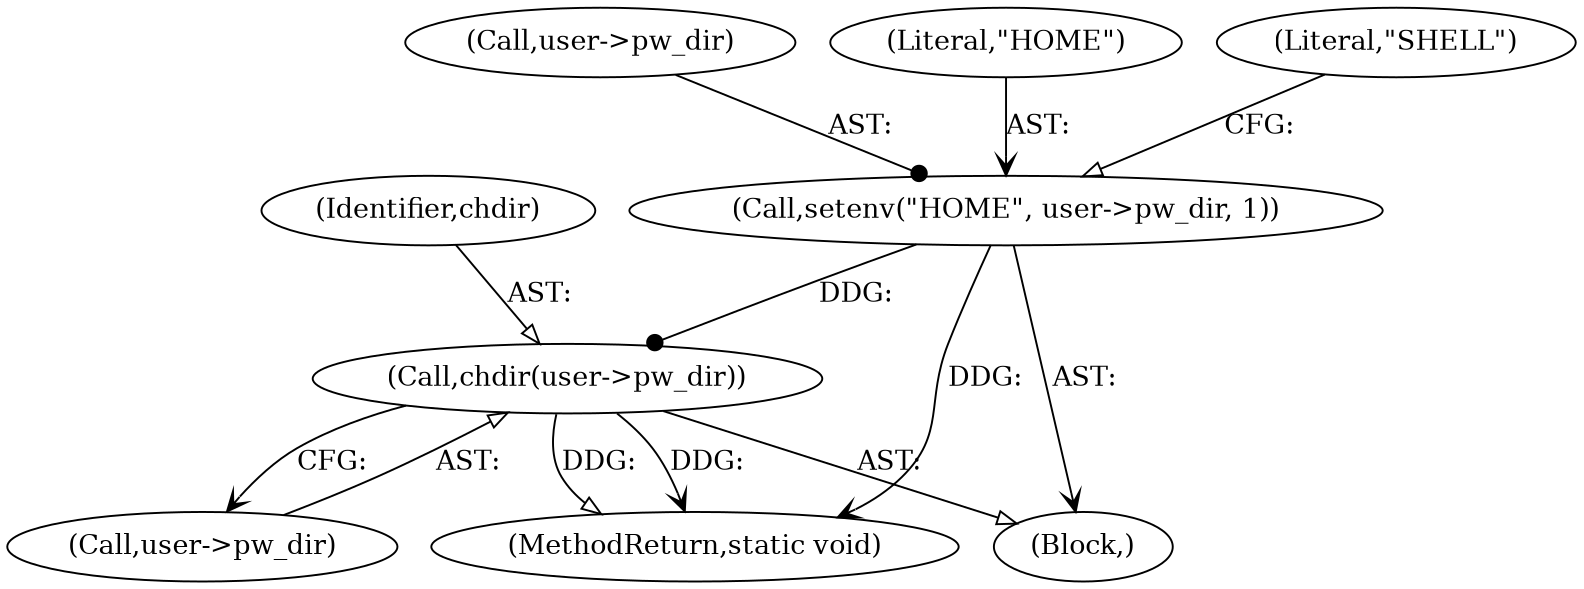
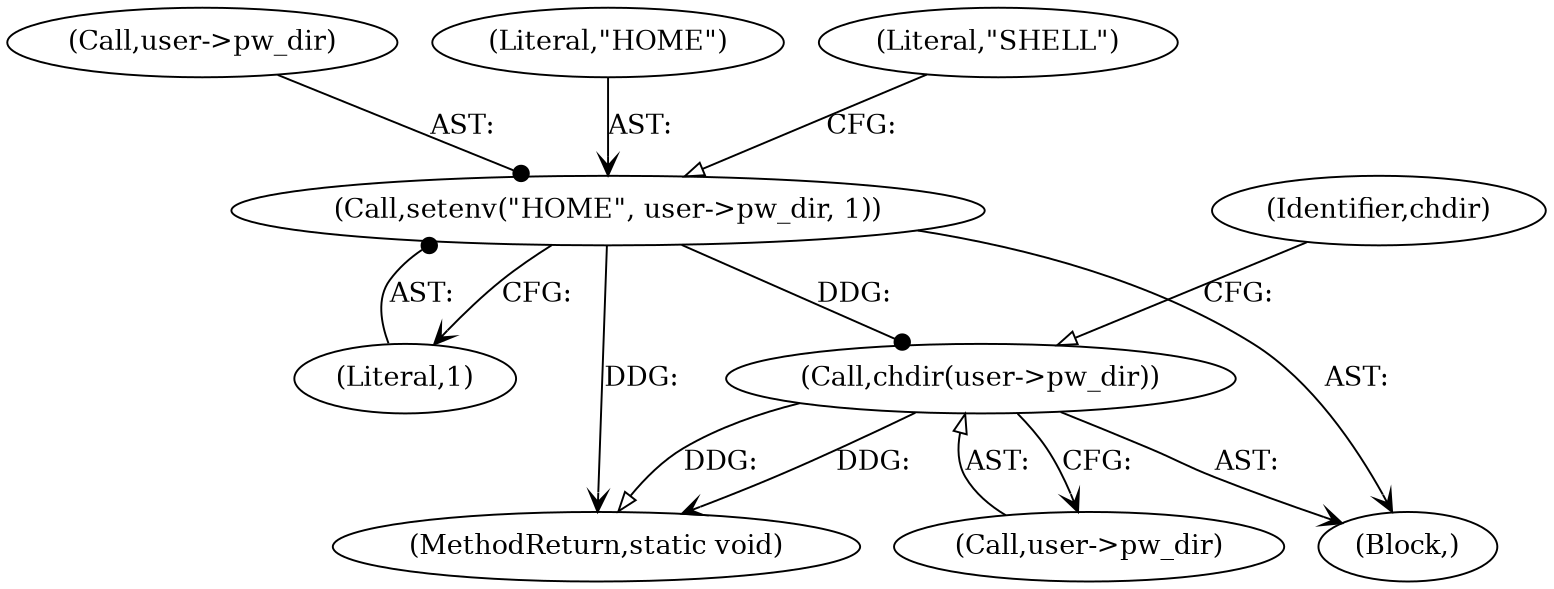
(544, 295) -> (1243, 295)
none -> (405, 379)
(831, 464) -> (1191, 467)
